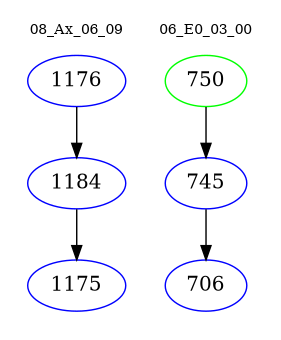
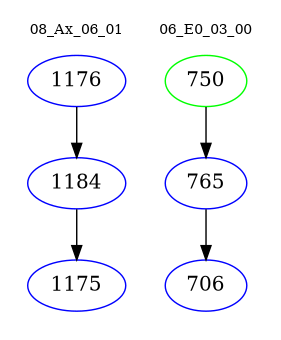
(77, 31) -> (77, 31)
(206, 183) -> (206, 183)
